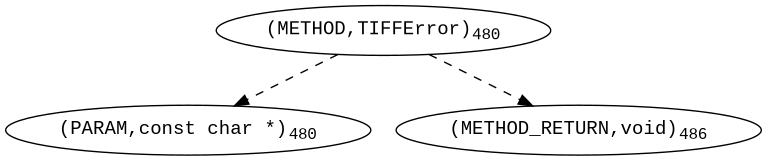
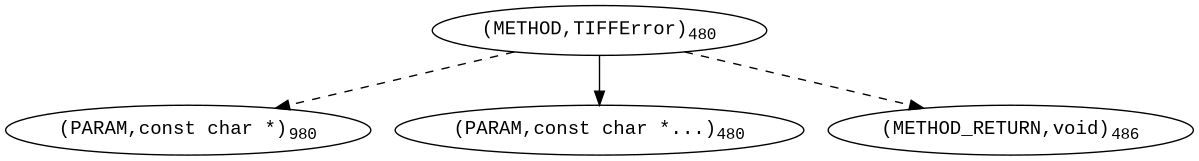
(303, 128) -> (303, 128)
none -> (600, 130)
